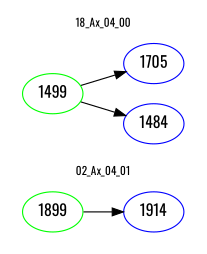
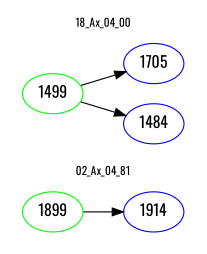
(103, 172) -> (103, 172)
